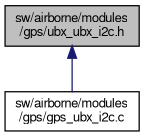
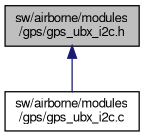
(72, 26) -> (72, 26)
